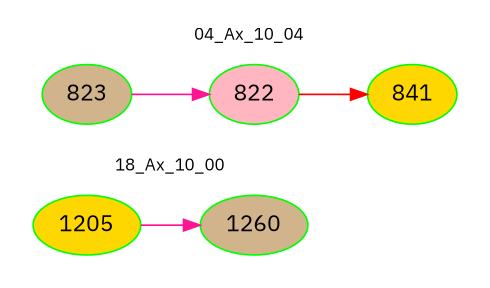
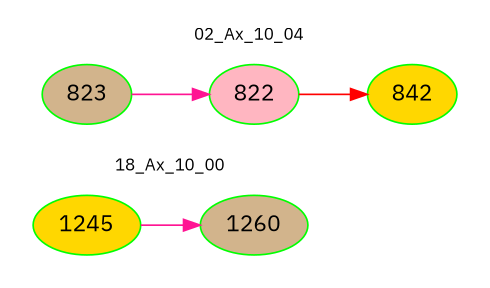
(250, 36) -> (250, 36)
(412, 94) -> (412, 94)
(87, 225) -> (87, 225)
